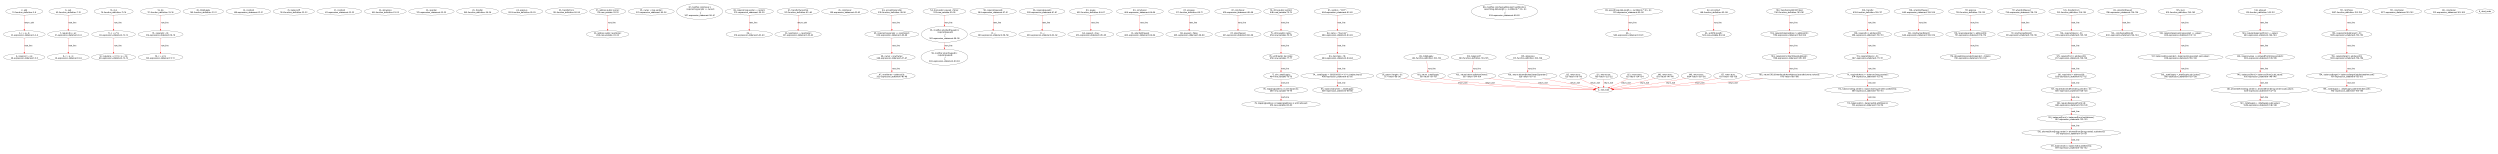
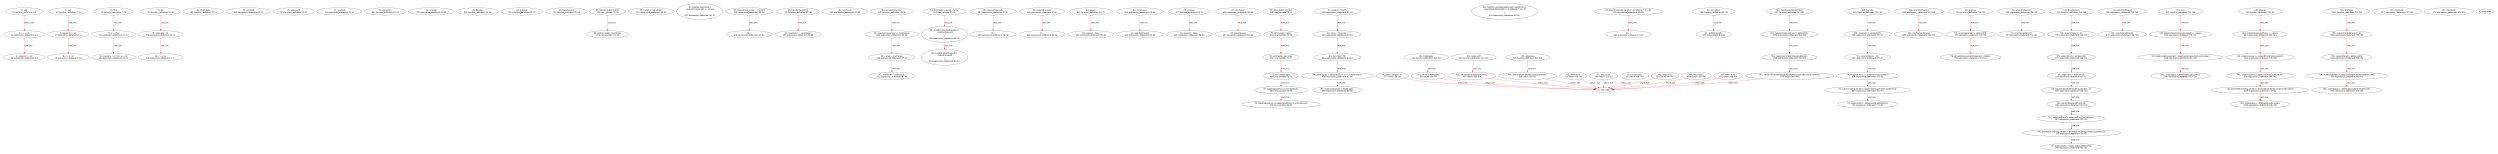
(802, 23) -> (802, 23)
